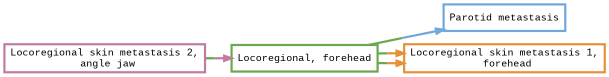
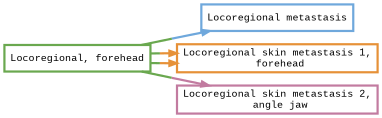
(504, 18) -> (277, 18)
(215, 58) -> (172, 78)
